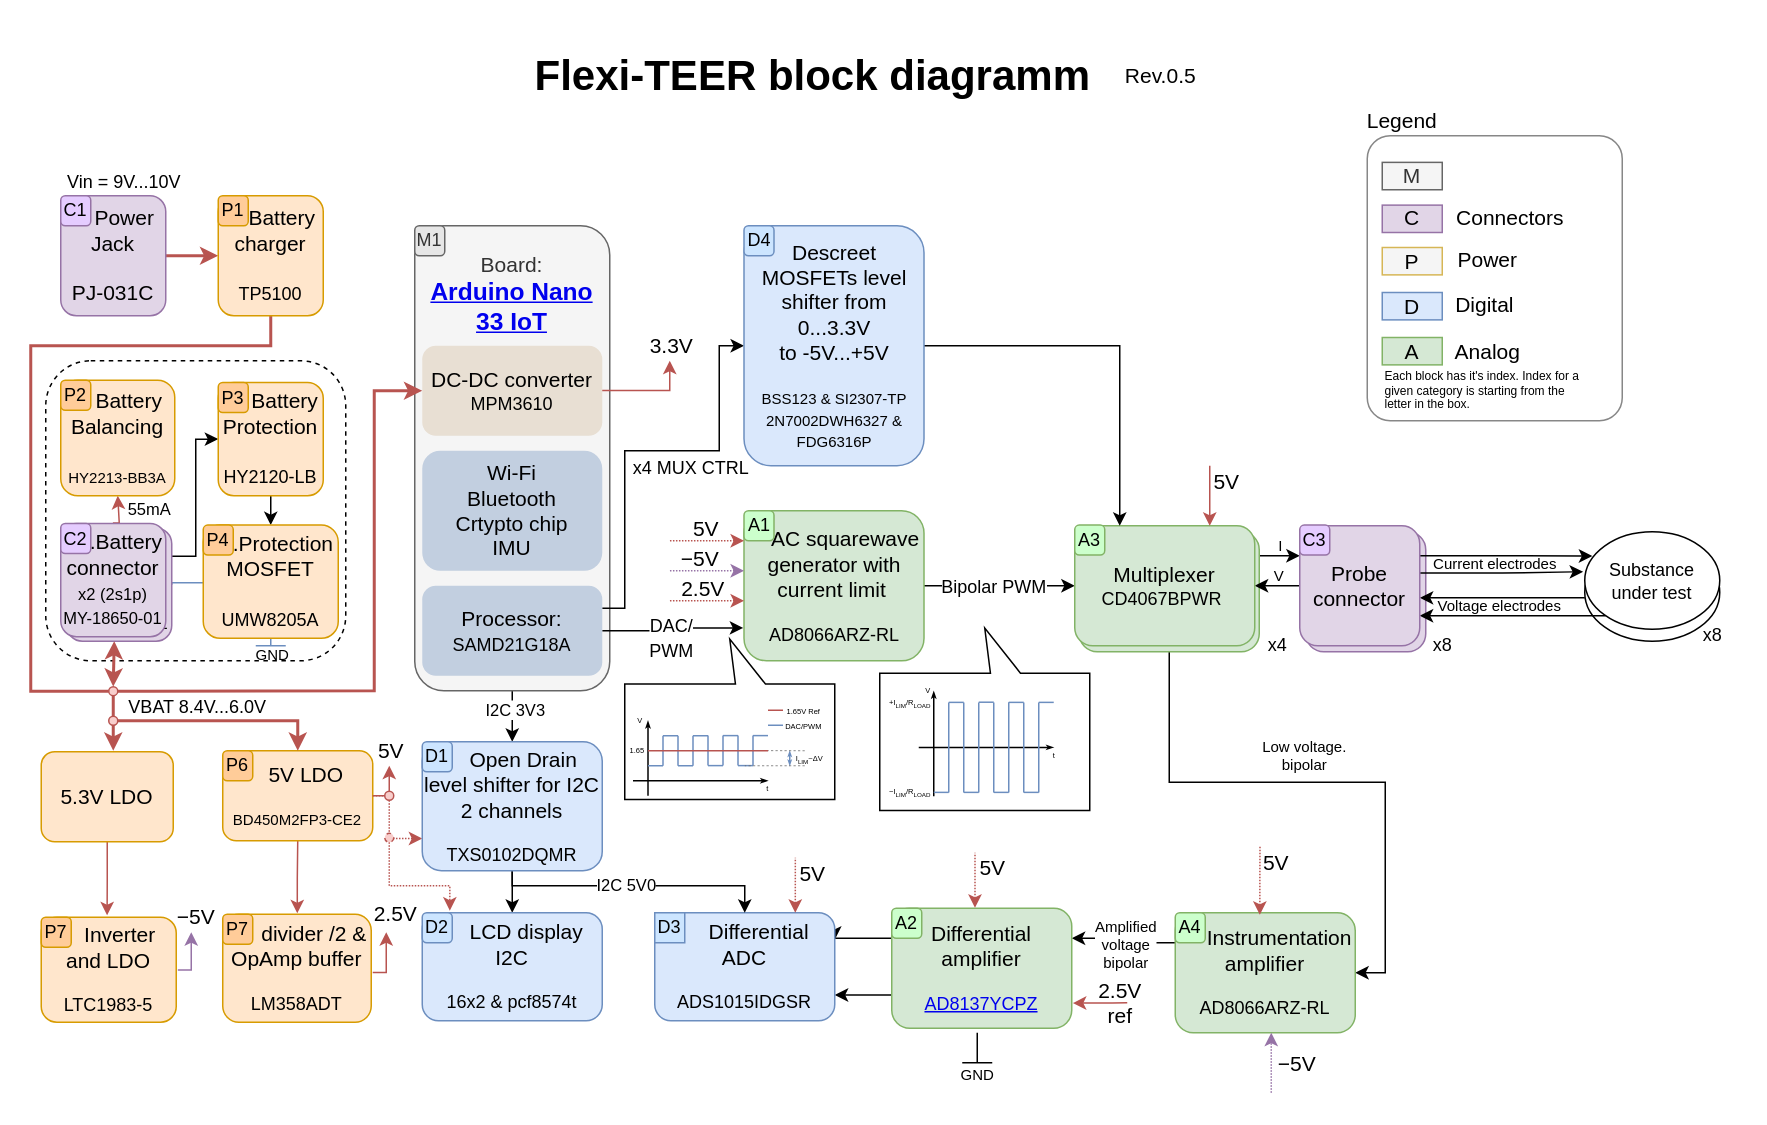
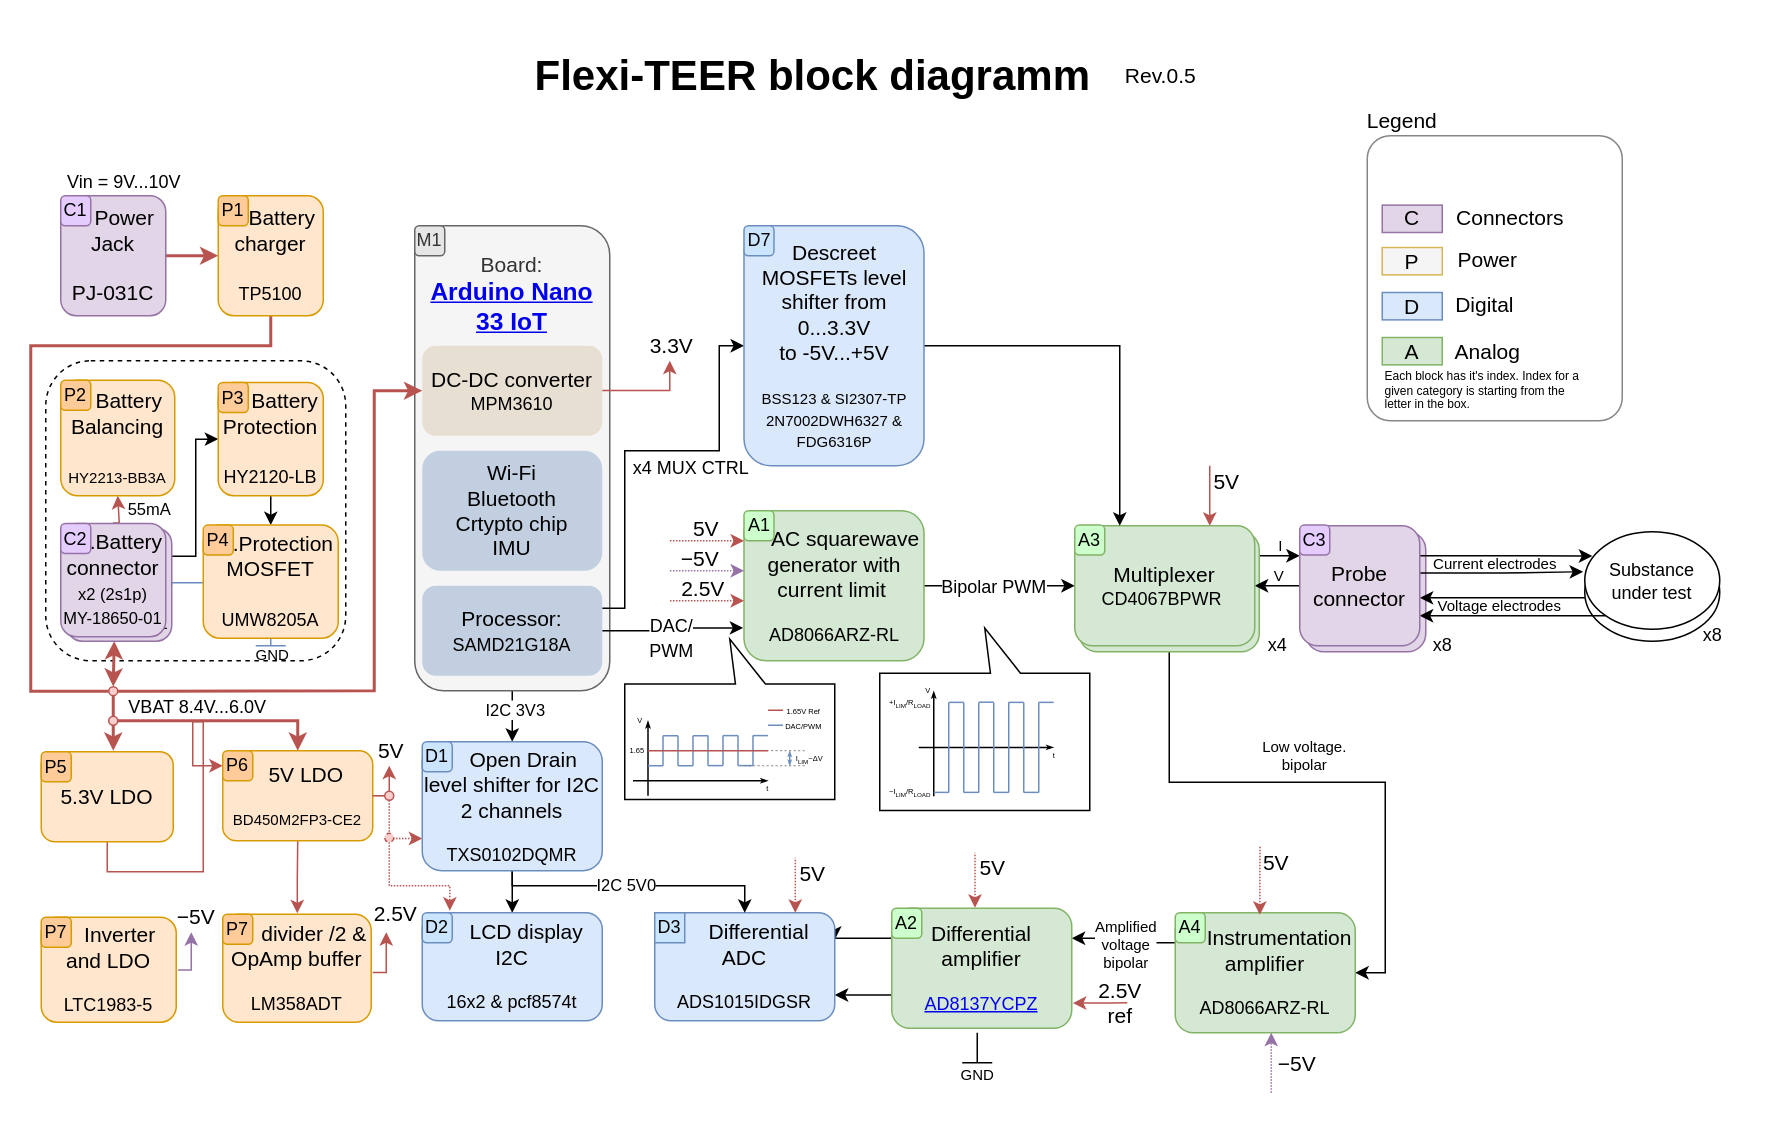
(1412, 176) -> none
(760, 241) -> (760, 241)
none -> (56, 767)
(107, 888) -> (203, 847)
